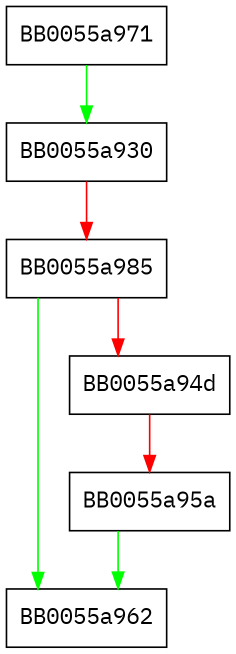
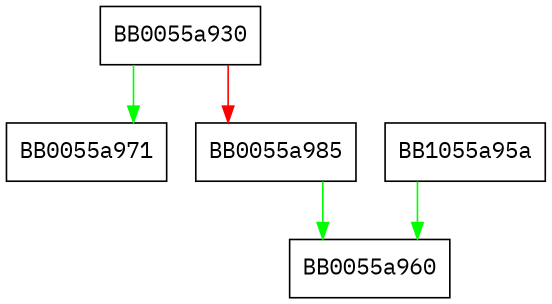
(87, 86) -> (133, 86)
(150, 385) -> none
(150, 502) -> (465, 152)
(87, 618) -> (370, 269)
